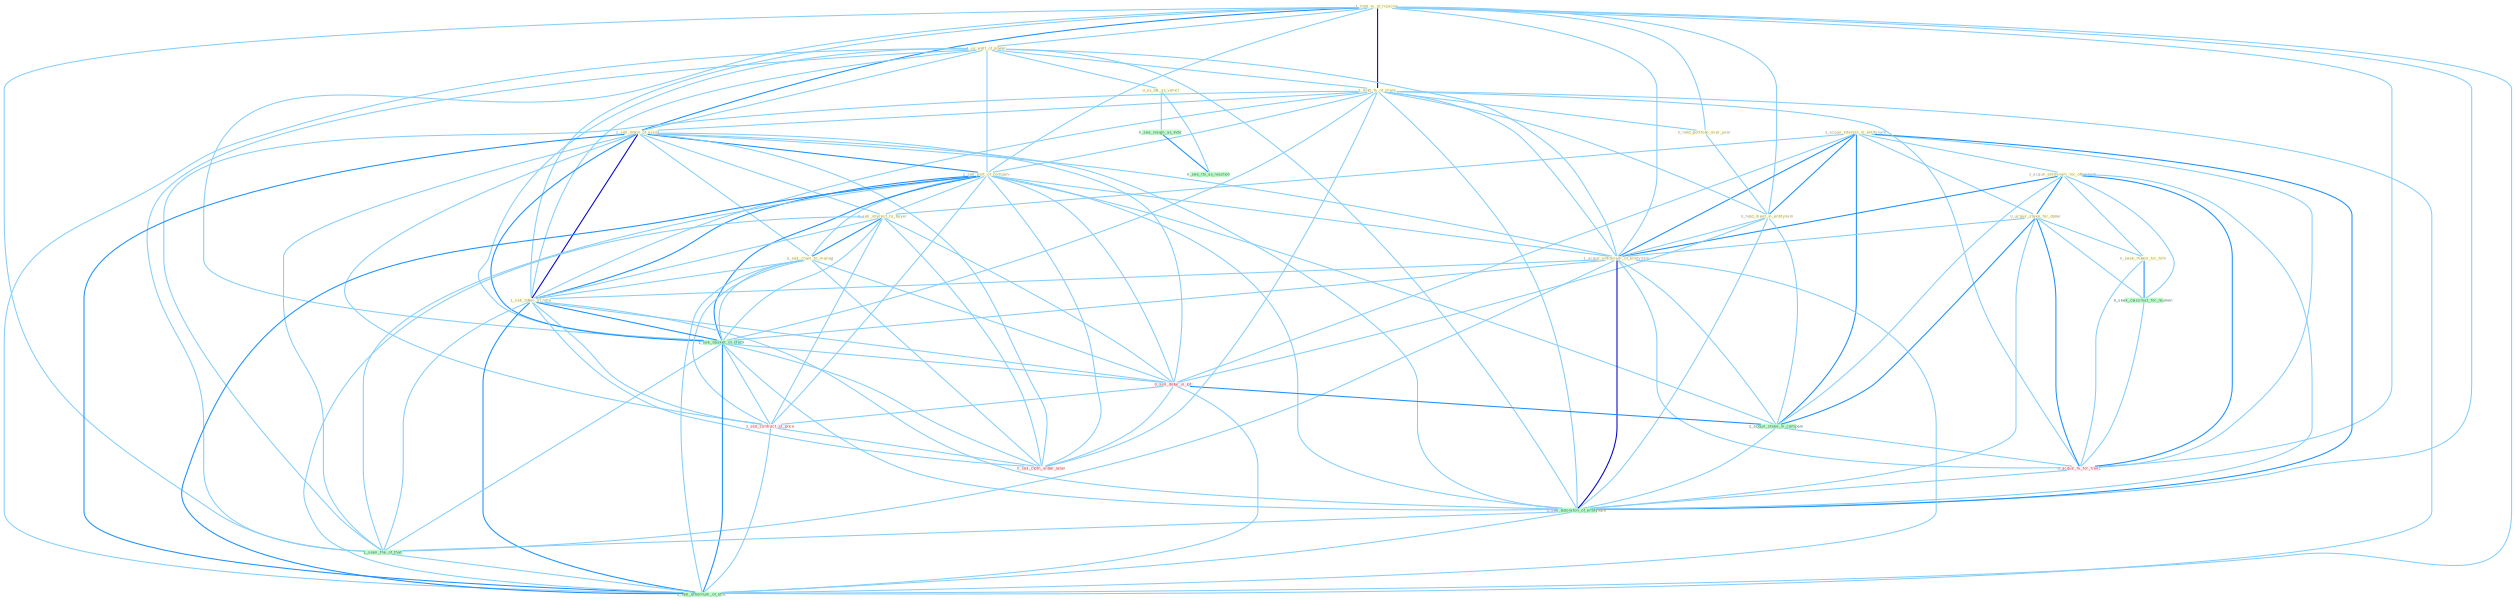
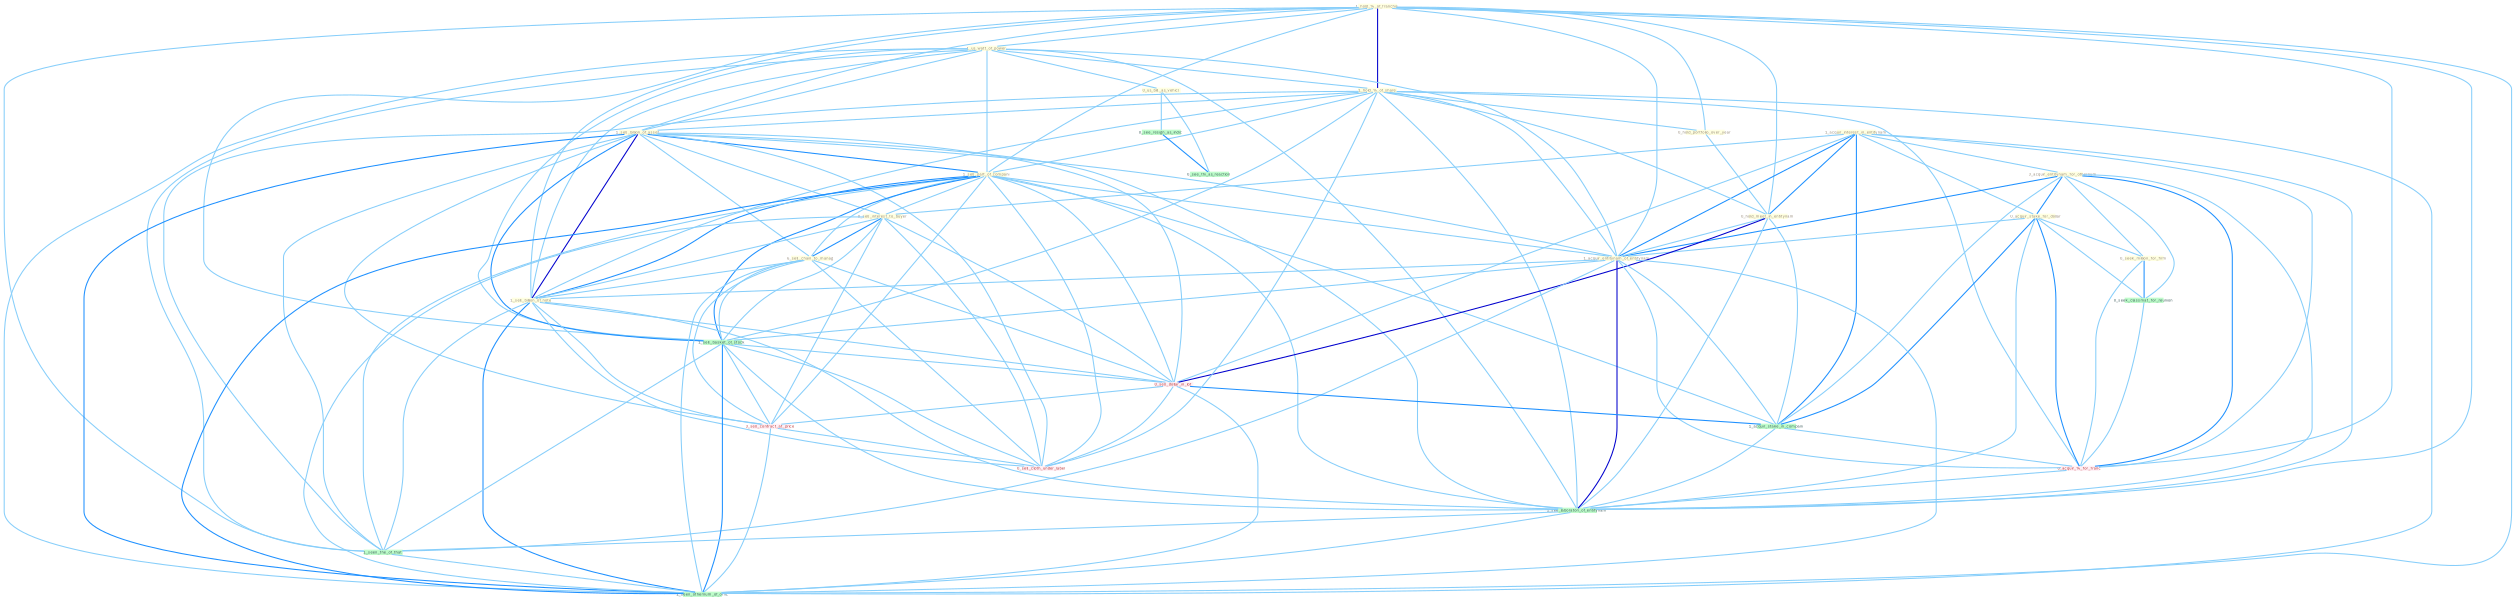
(1013, 37) -> (1013, 37)
(1474, 309) -> (1474, 309)
(627, 321) -> none
(2327, 451) -> (2327, 451)
(702, 594) -> (702, 594)
